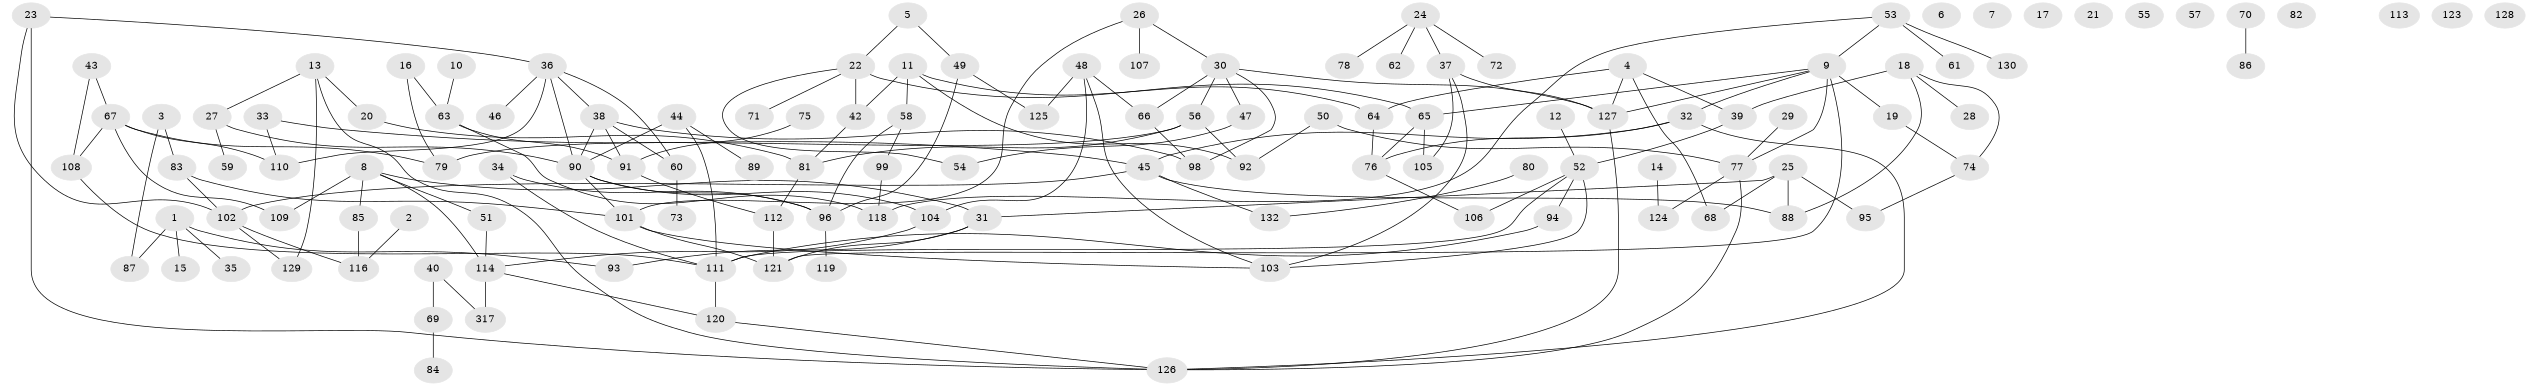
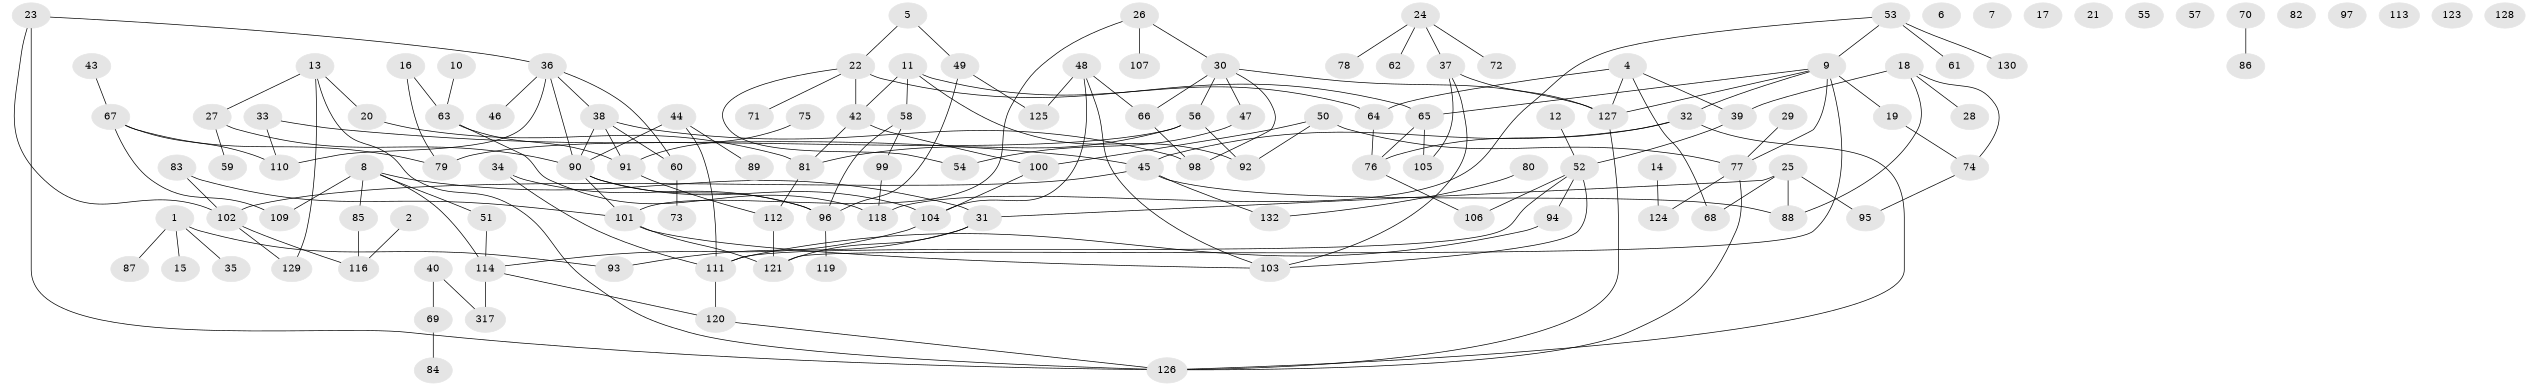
none -> (2347, 15)
(161, 117) -> none
(71, 168) -> none
none -> (1039, 168)
